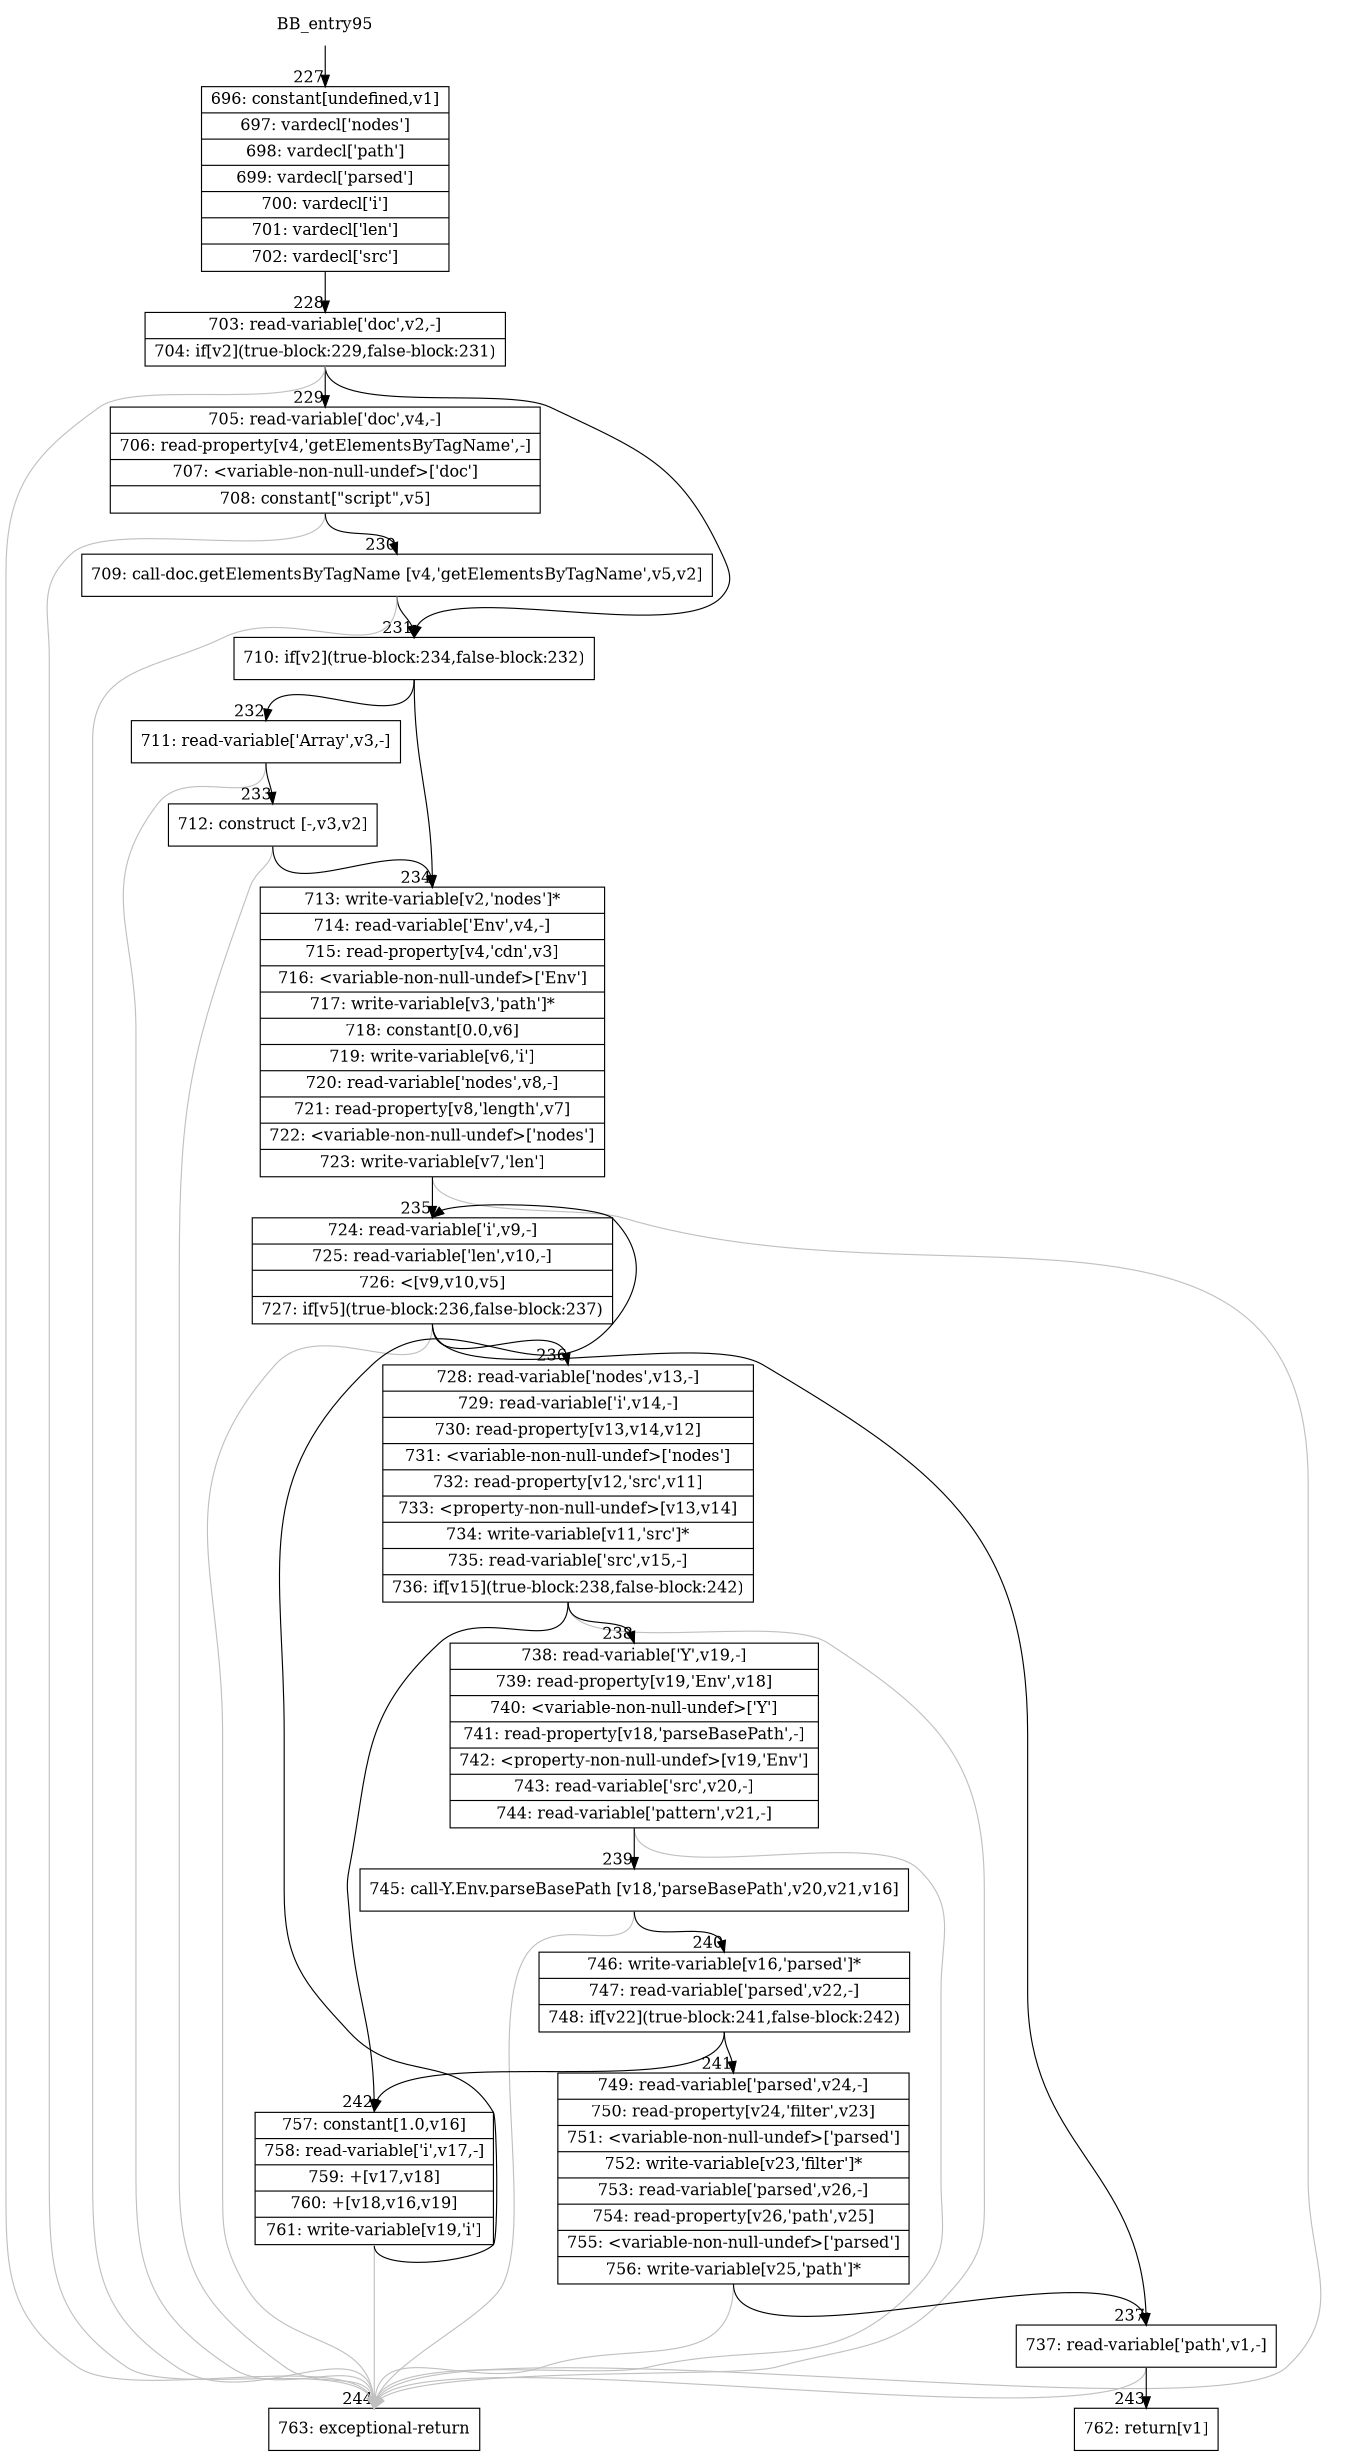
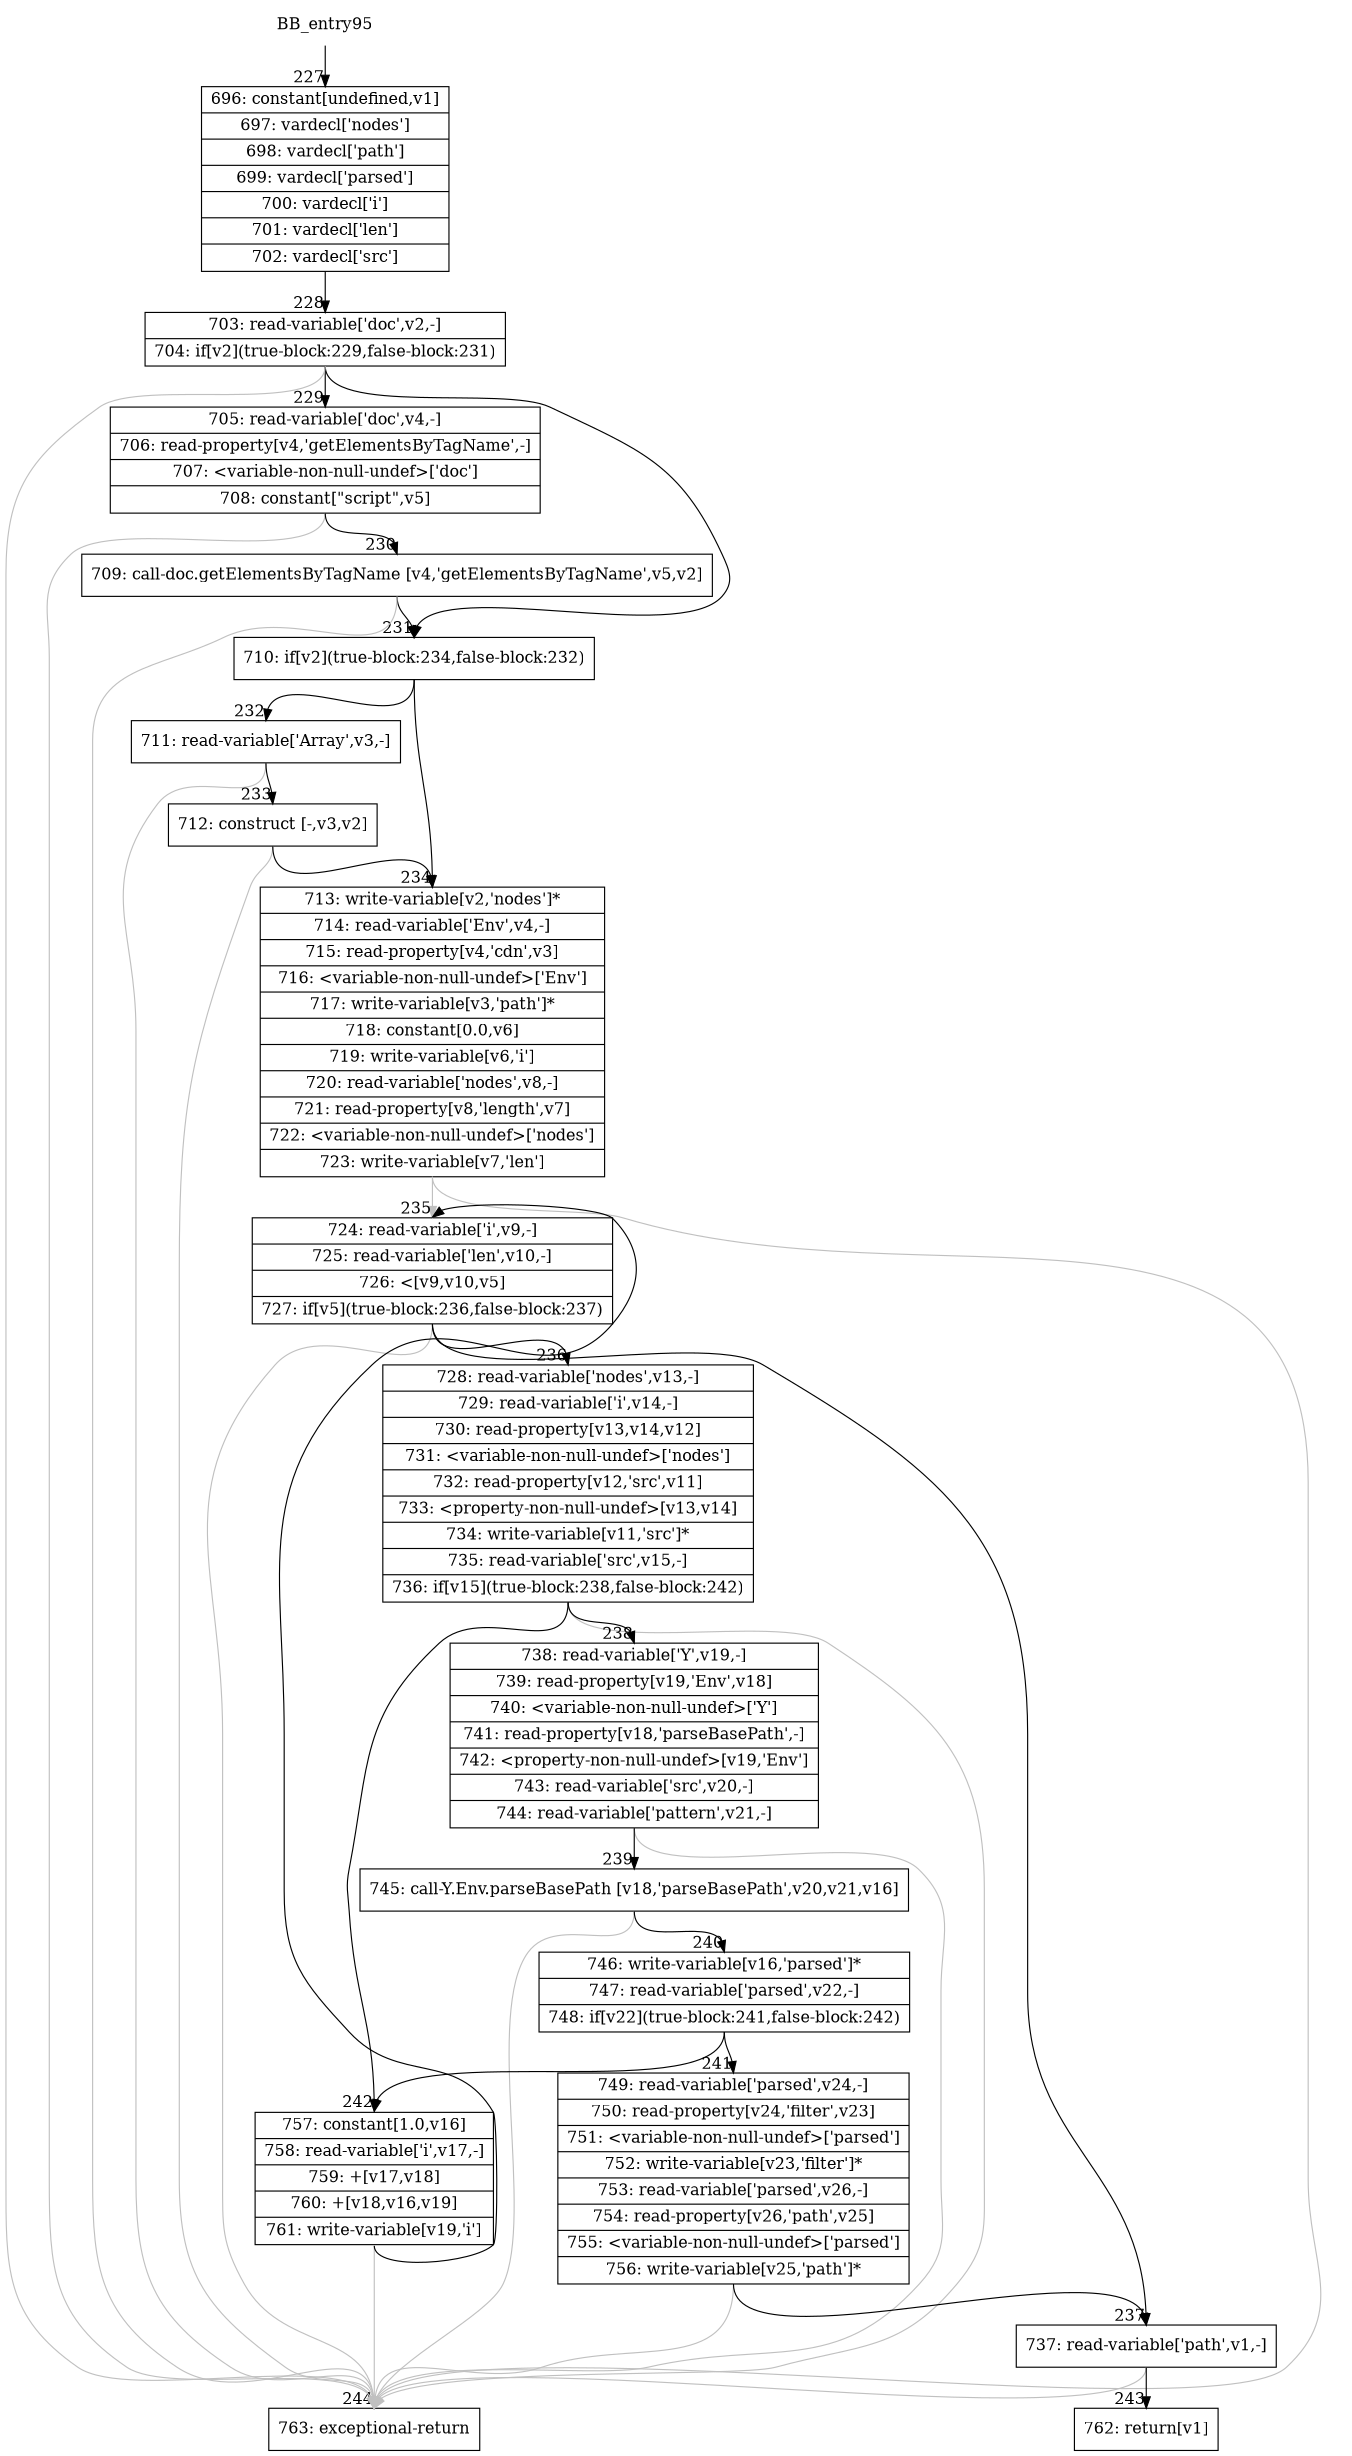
(432, 1193) -> (432, 1193)
